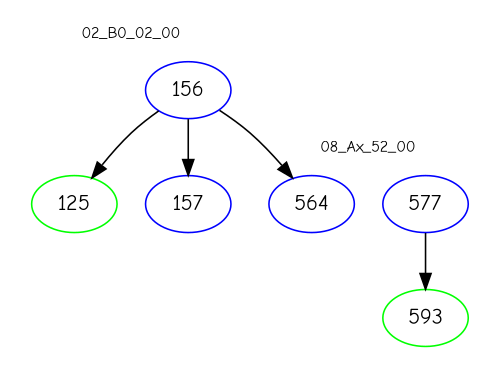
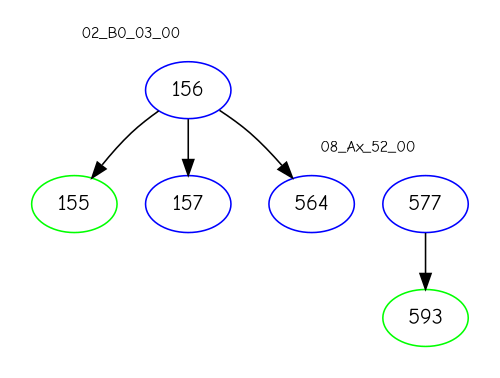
(131, 34) -> (131, 34)
(74, 204) -> (74, 204)
